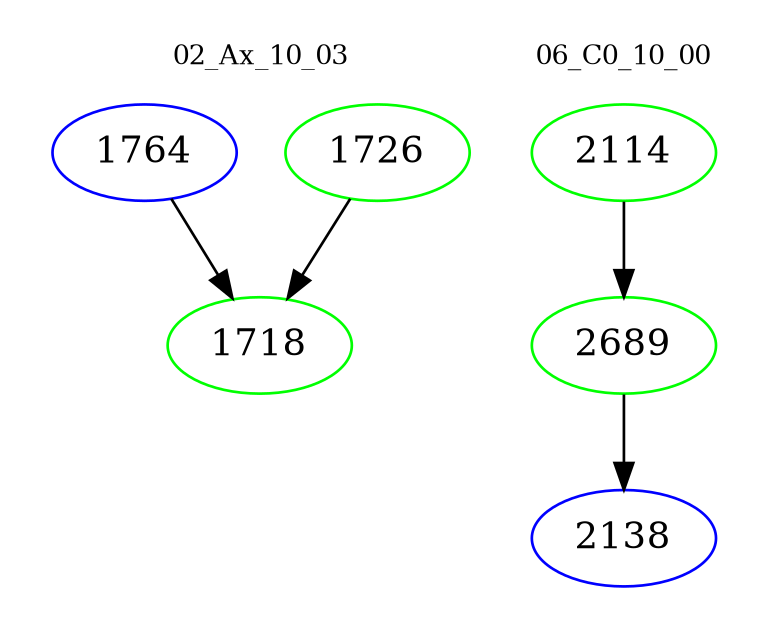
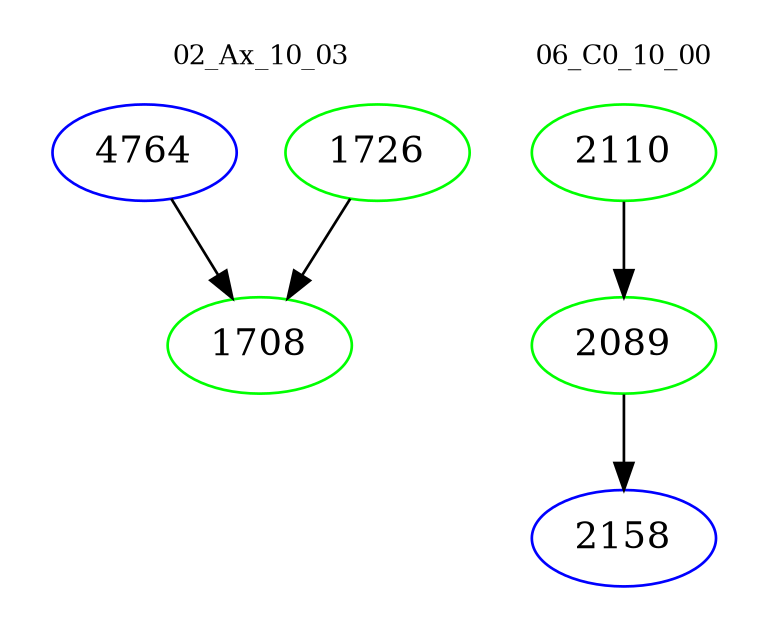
(145, 153) -> (145, 153)
(624, 153) -> (624, 153)
(260, 345) -> (260, 345)
(624, 345) -> (624, 345)
(624, 538) -> (624, 538)
